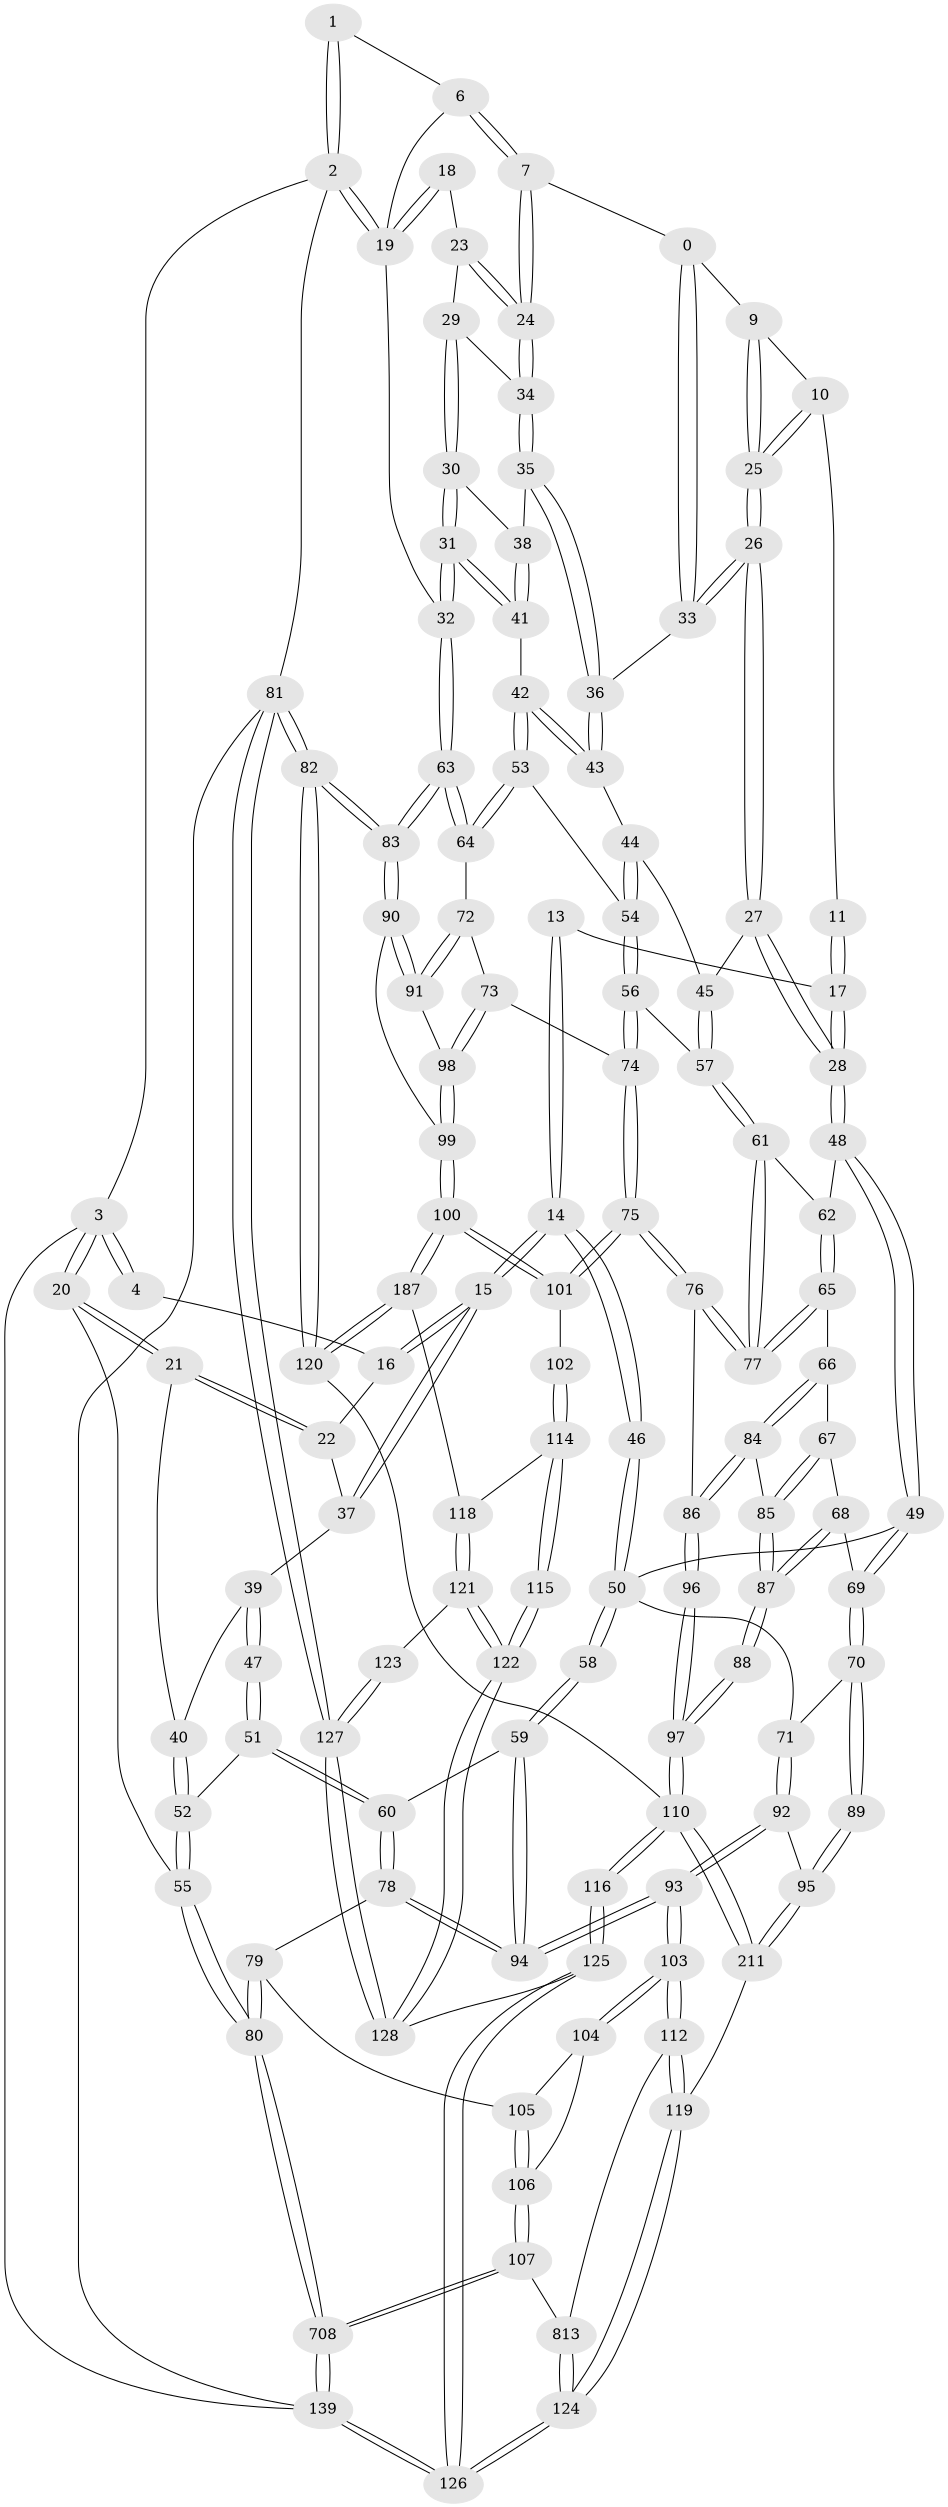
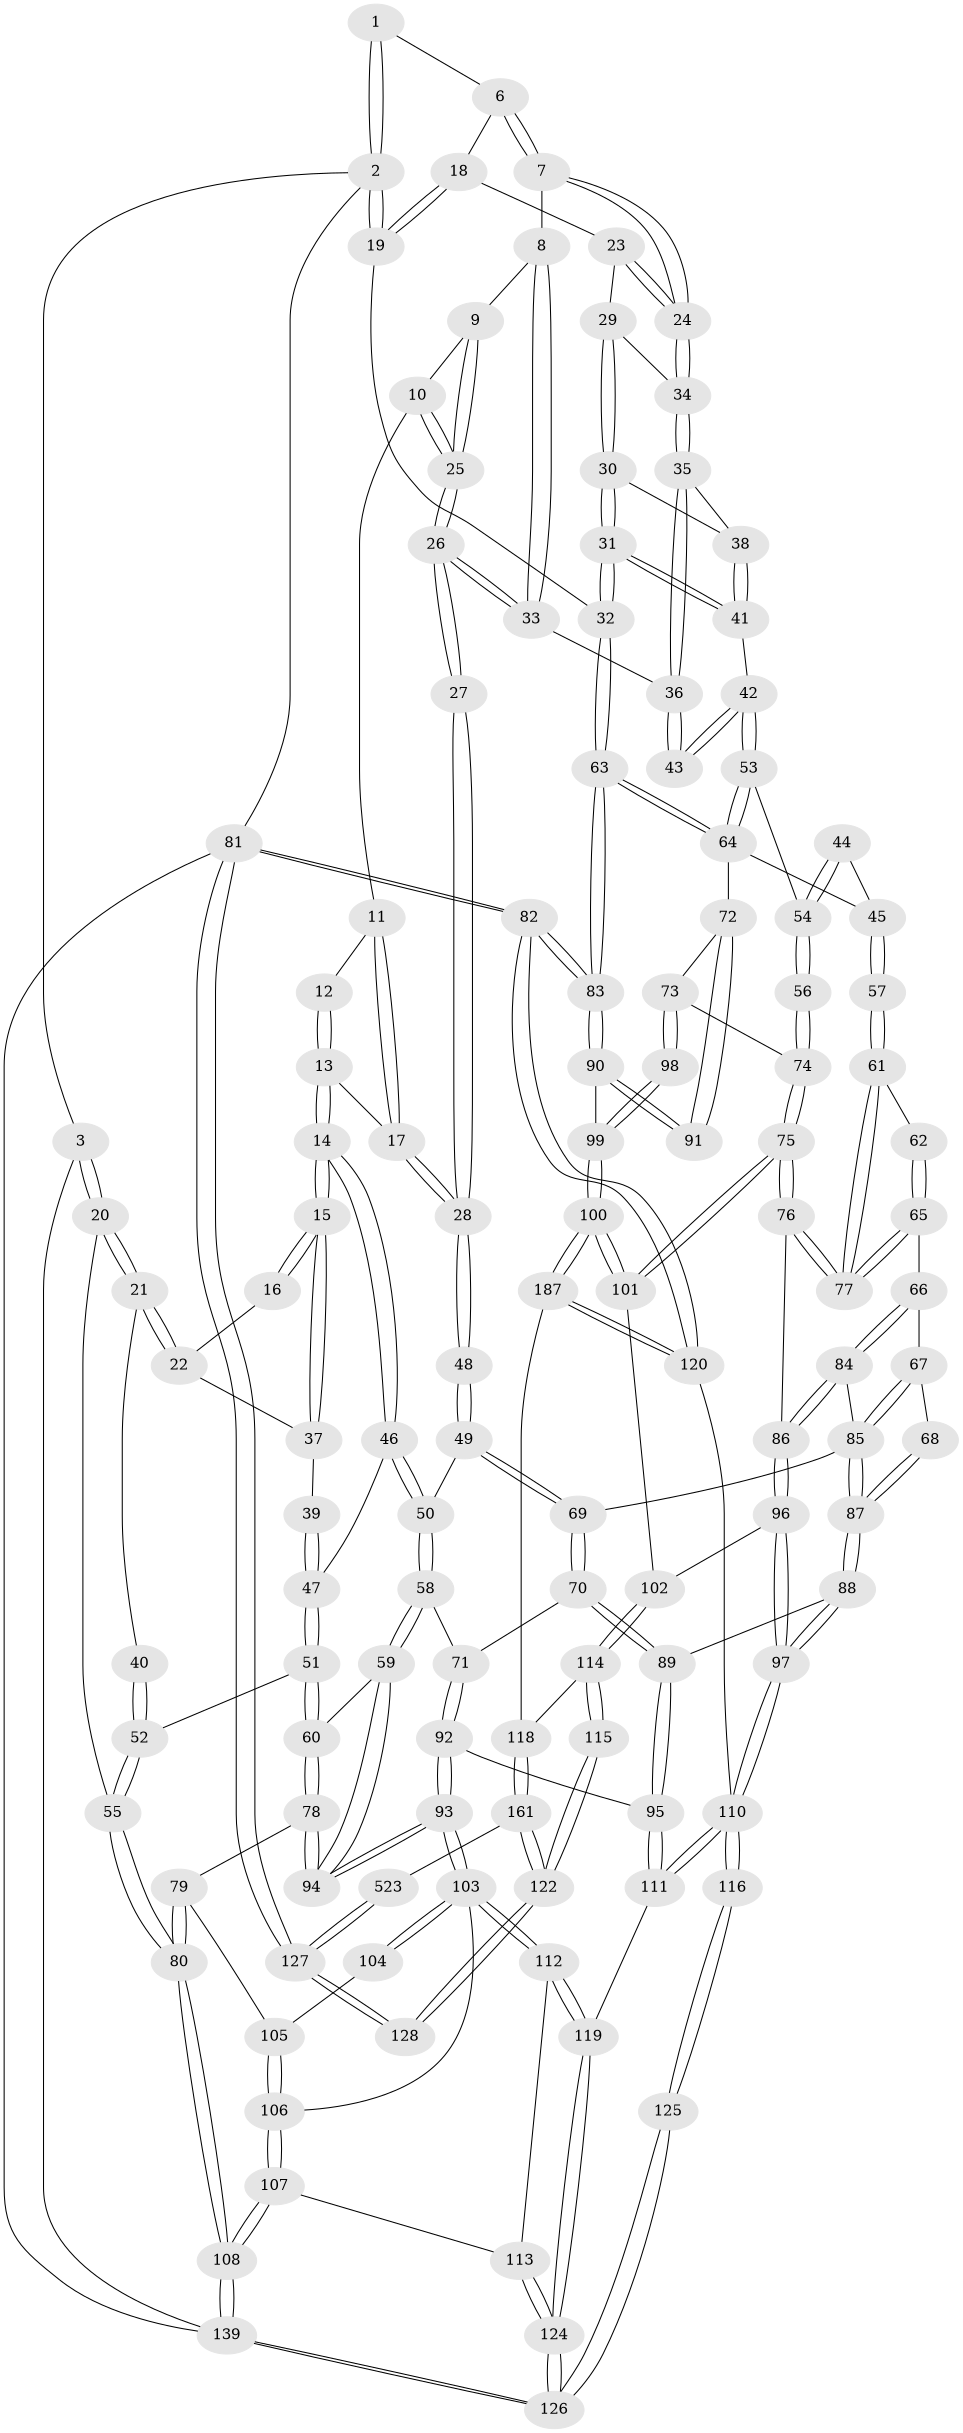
(405, 165) -> (480, 135)
(688, 247) -> (542, 247)
(613, 806) -> none
(730, 955) -> (803, 881)
none -> (324, 993)
(431, 1030) -> none
(668, 1030) -> none
(833, 1179) -> none
(136, 1291) -> none
none -> (357, 1518)
(849, 1552) -> (716, 1488)
none -> (716, 1553)
(463, 1589) -> (521, 1813)
(740, 1619) -> (443, 1626)
none -> (757, 1627)
(208, 1661) -> none
(388, 1664) -> (389, 1888)
(752, 1962) -> (655, 1888)
(492, 2001) -> none
(567, 2116) -> (445, 2055)
(323, 2335) -> (227, 2261)
(566, 2335) -> (520, 2261)
